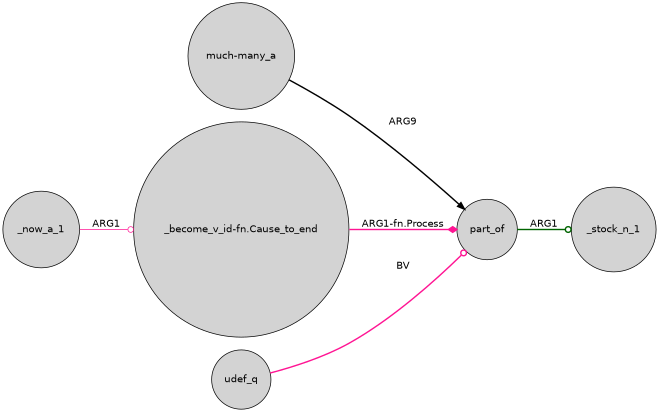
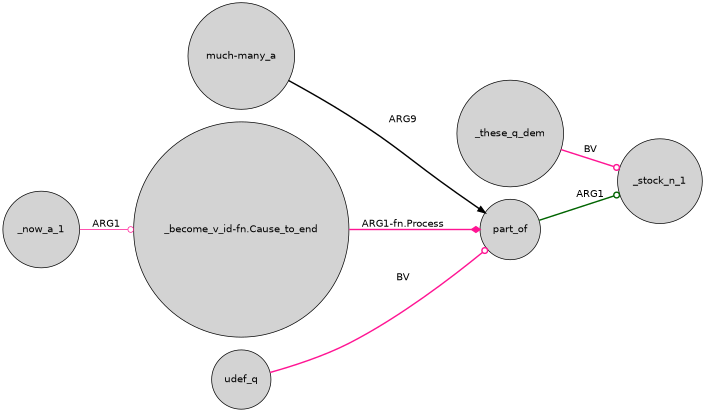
none -> (510, 134)
